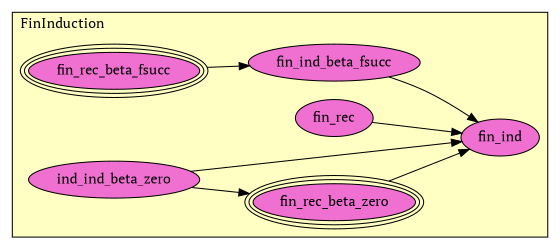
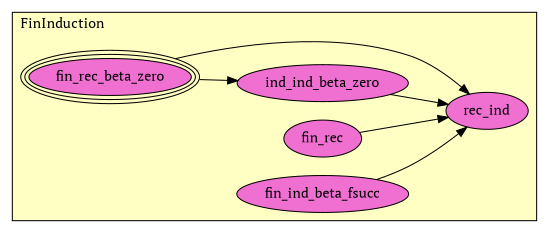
(114, 71) -> none
(500, 138) -> (487, 111)
(215, 190) -> (214, 80)
